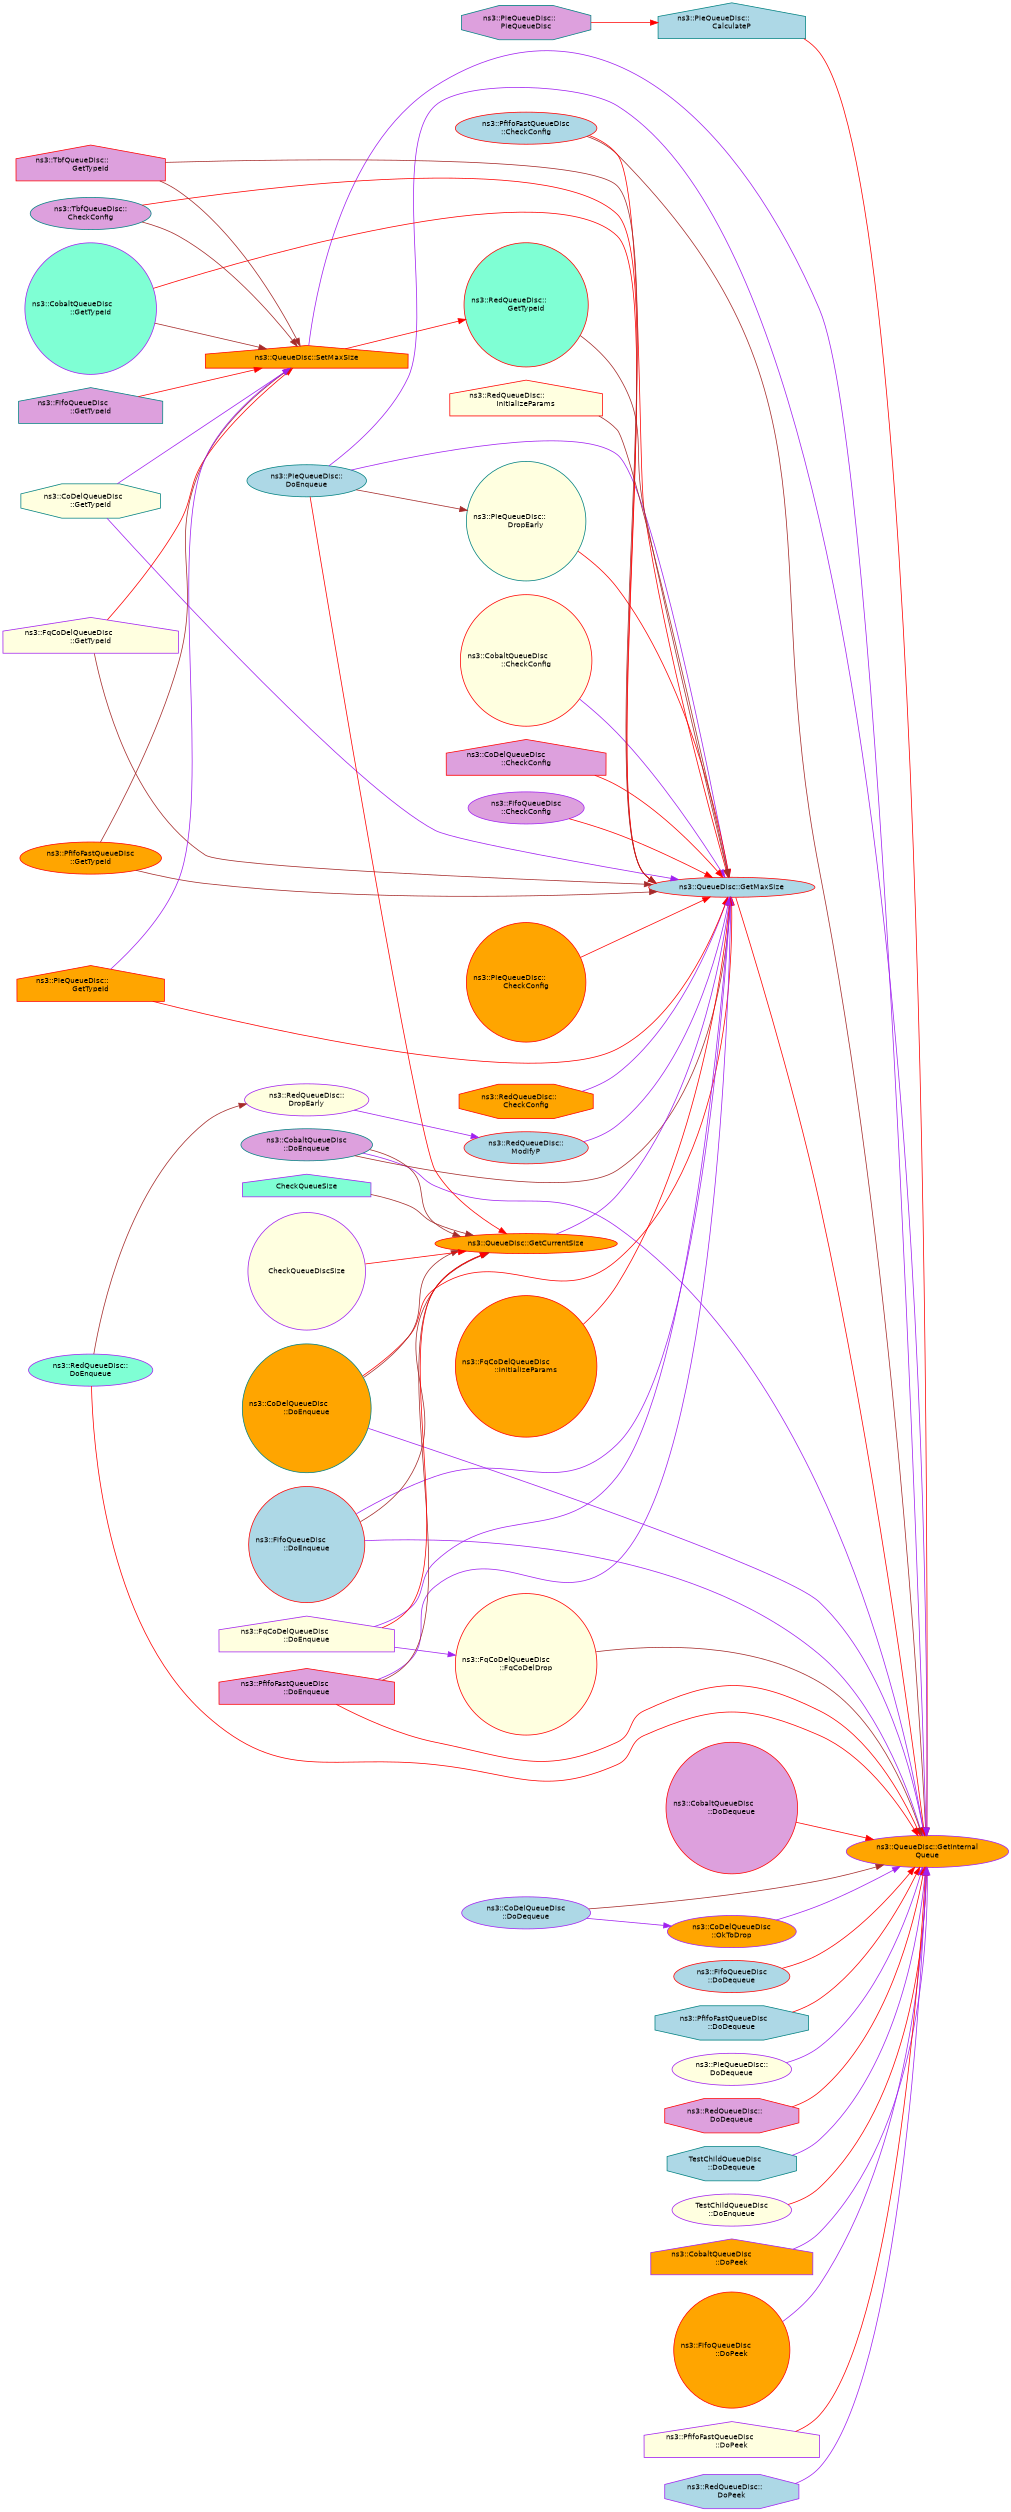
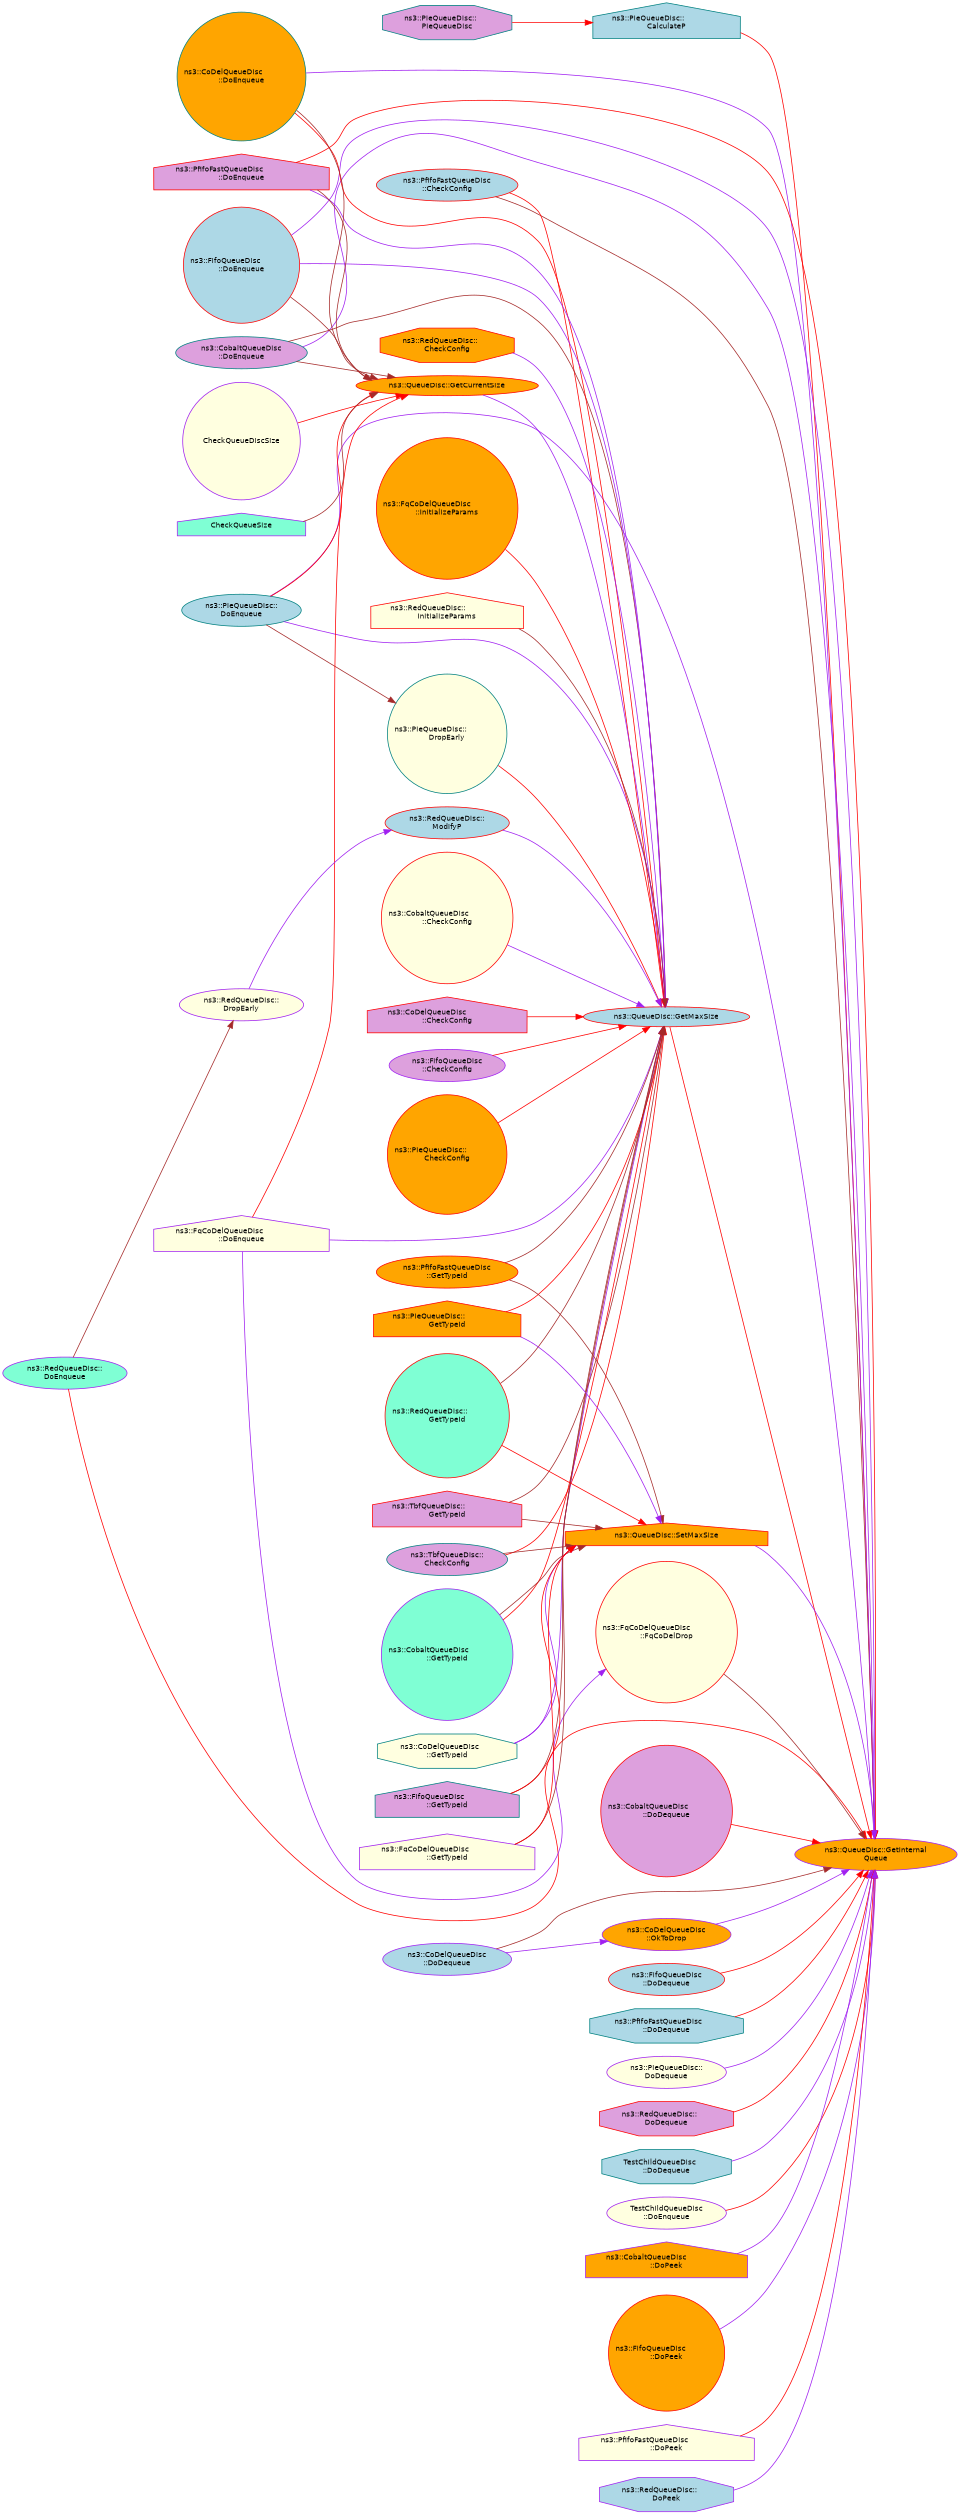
(402, 335) -> (577, 1487)
none -> (581, 1420)
